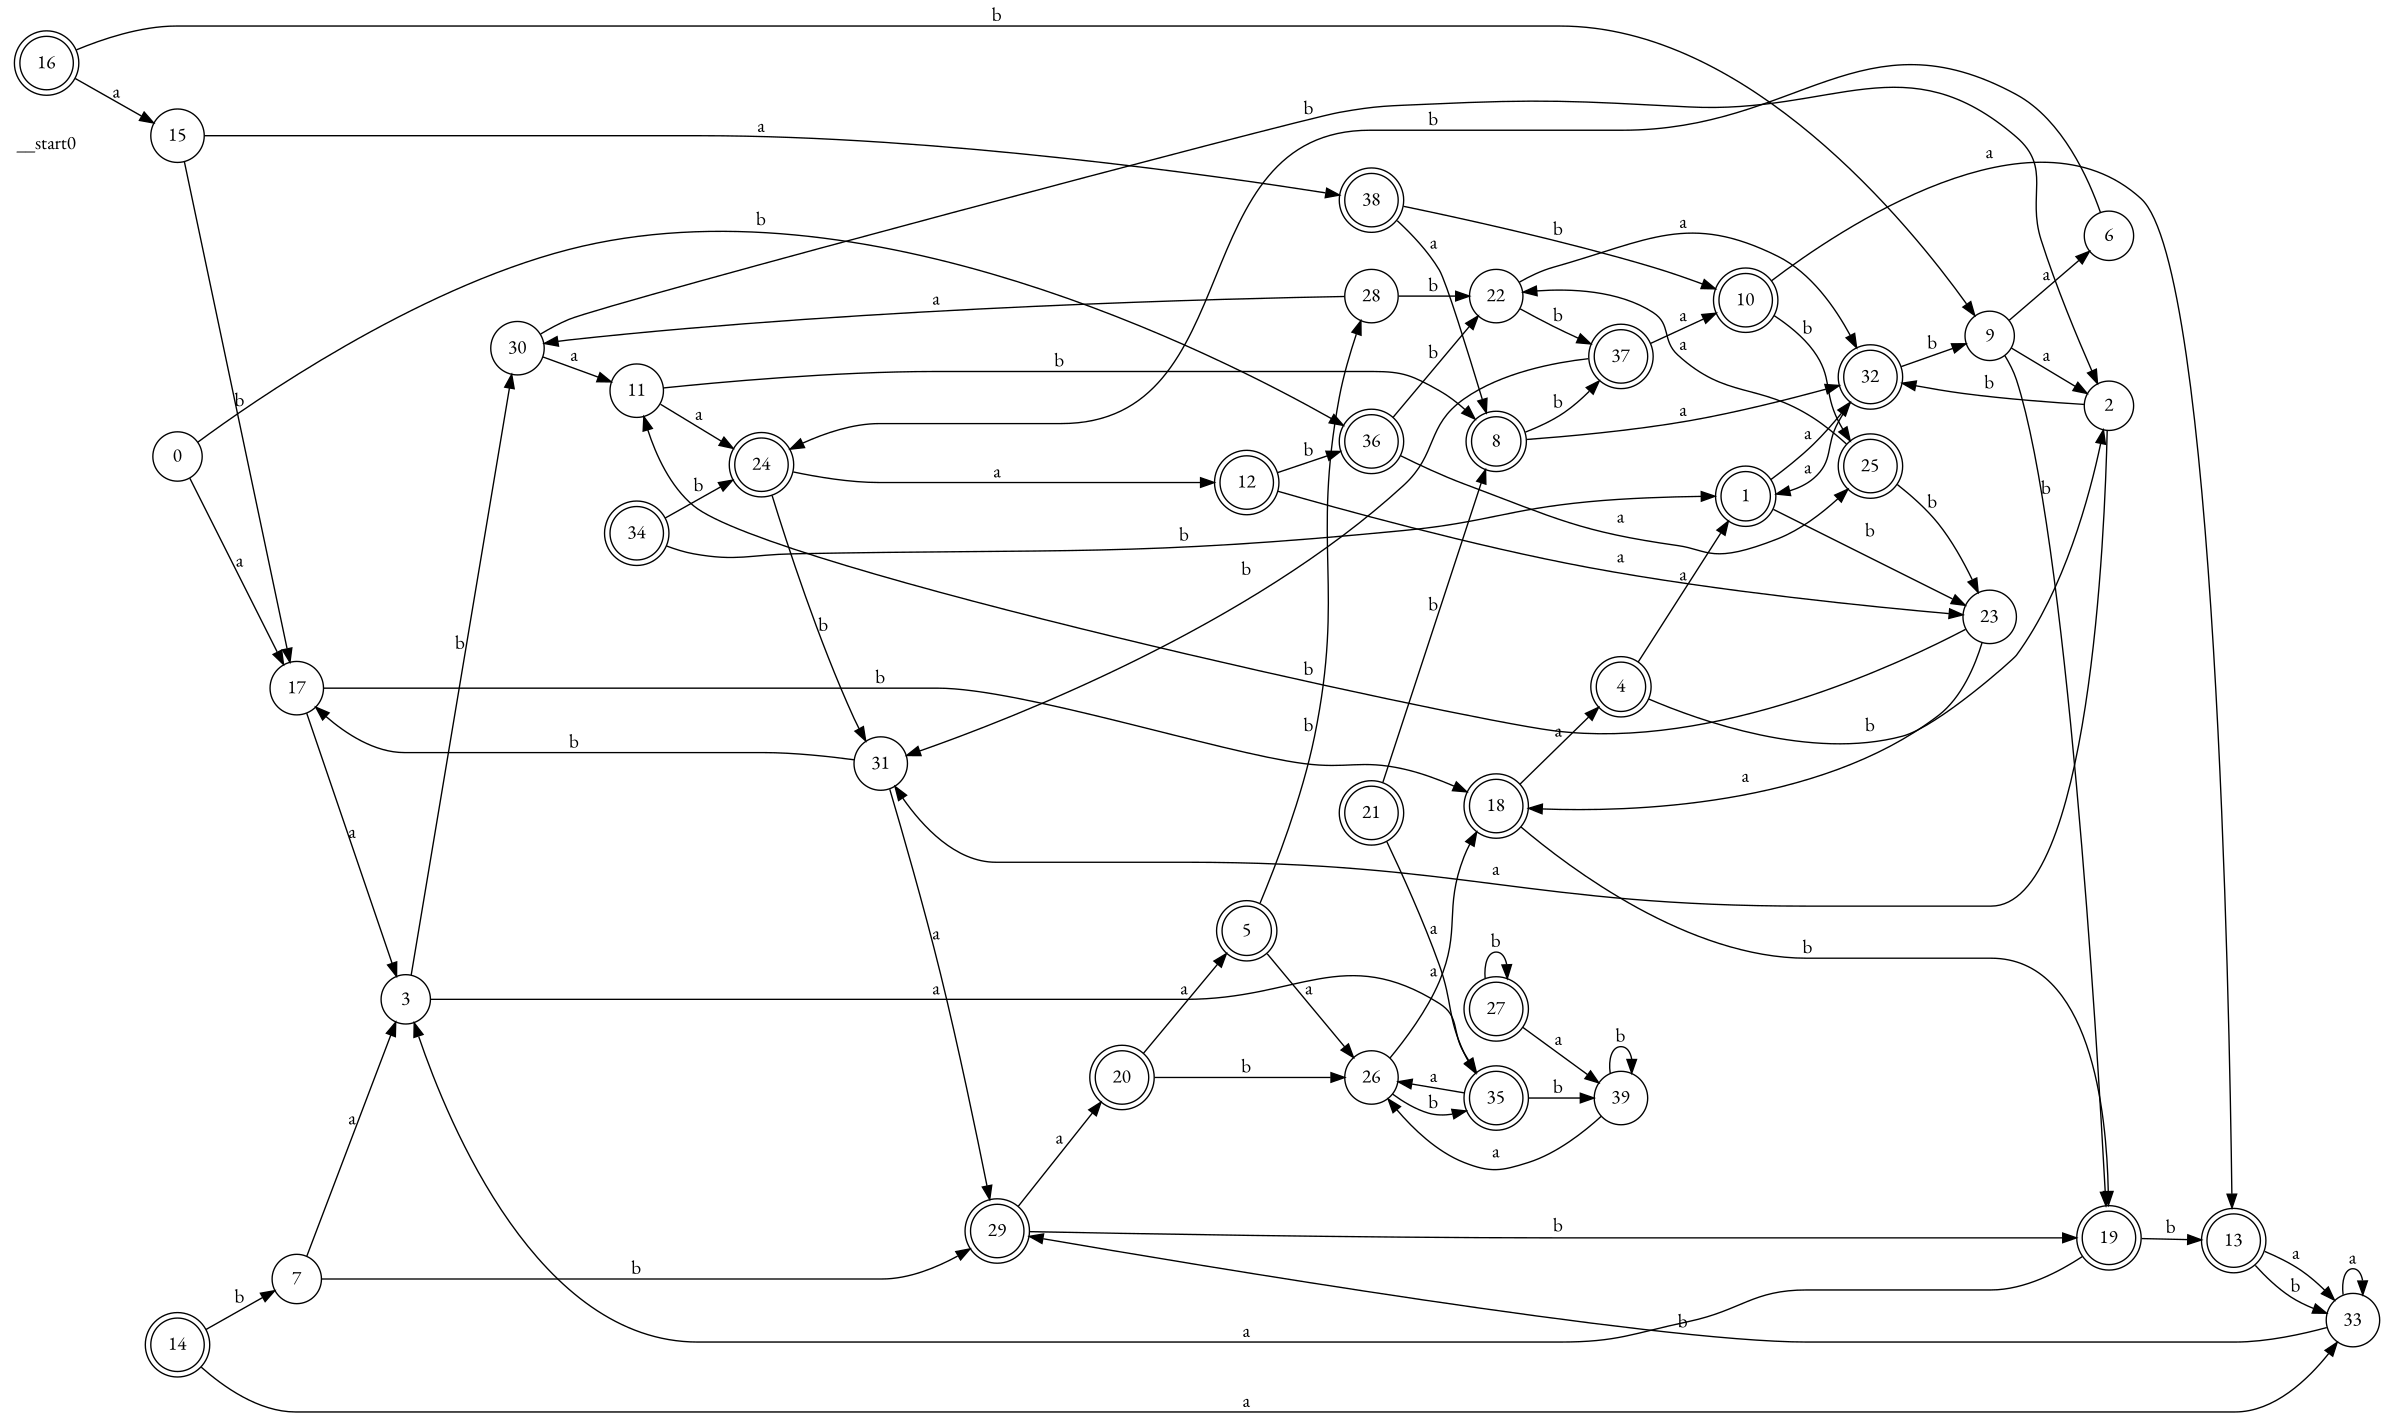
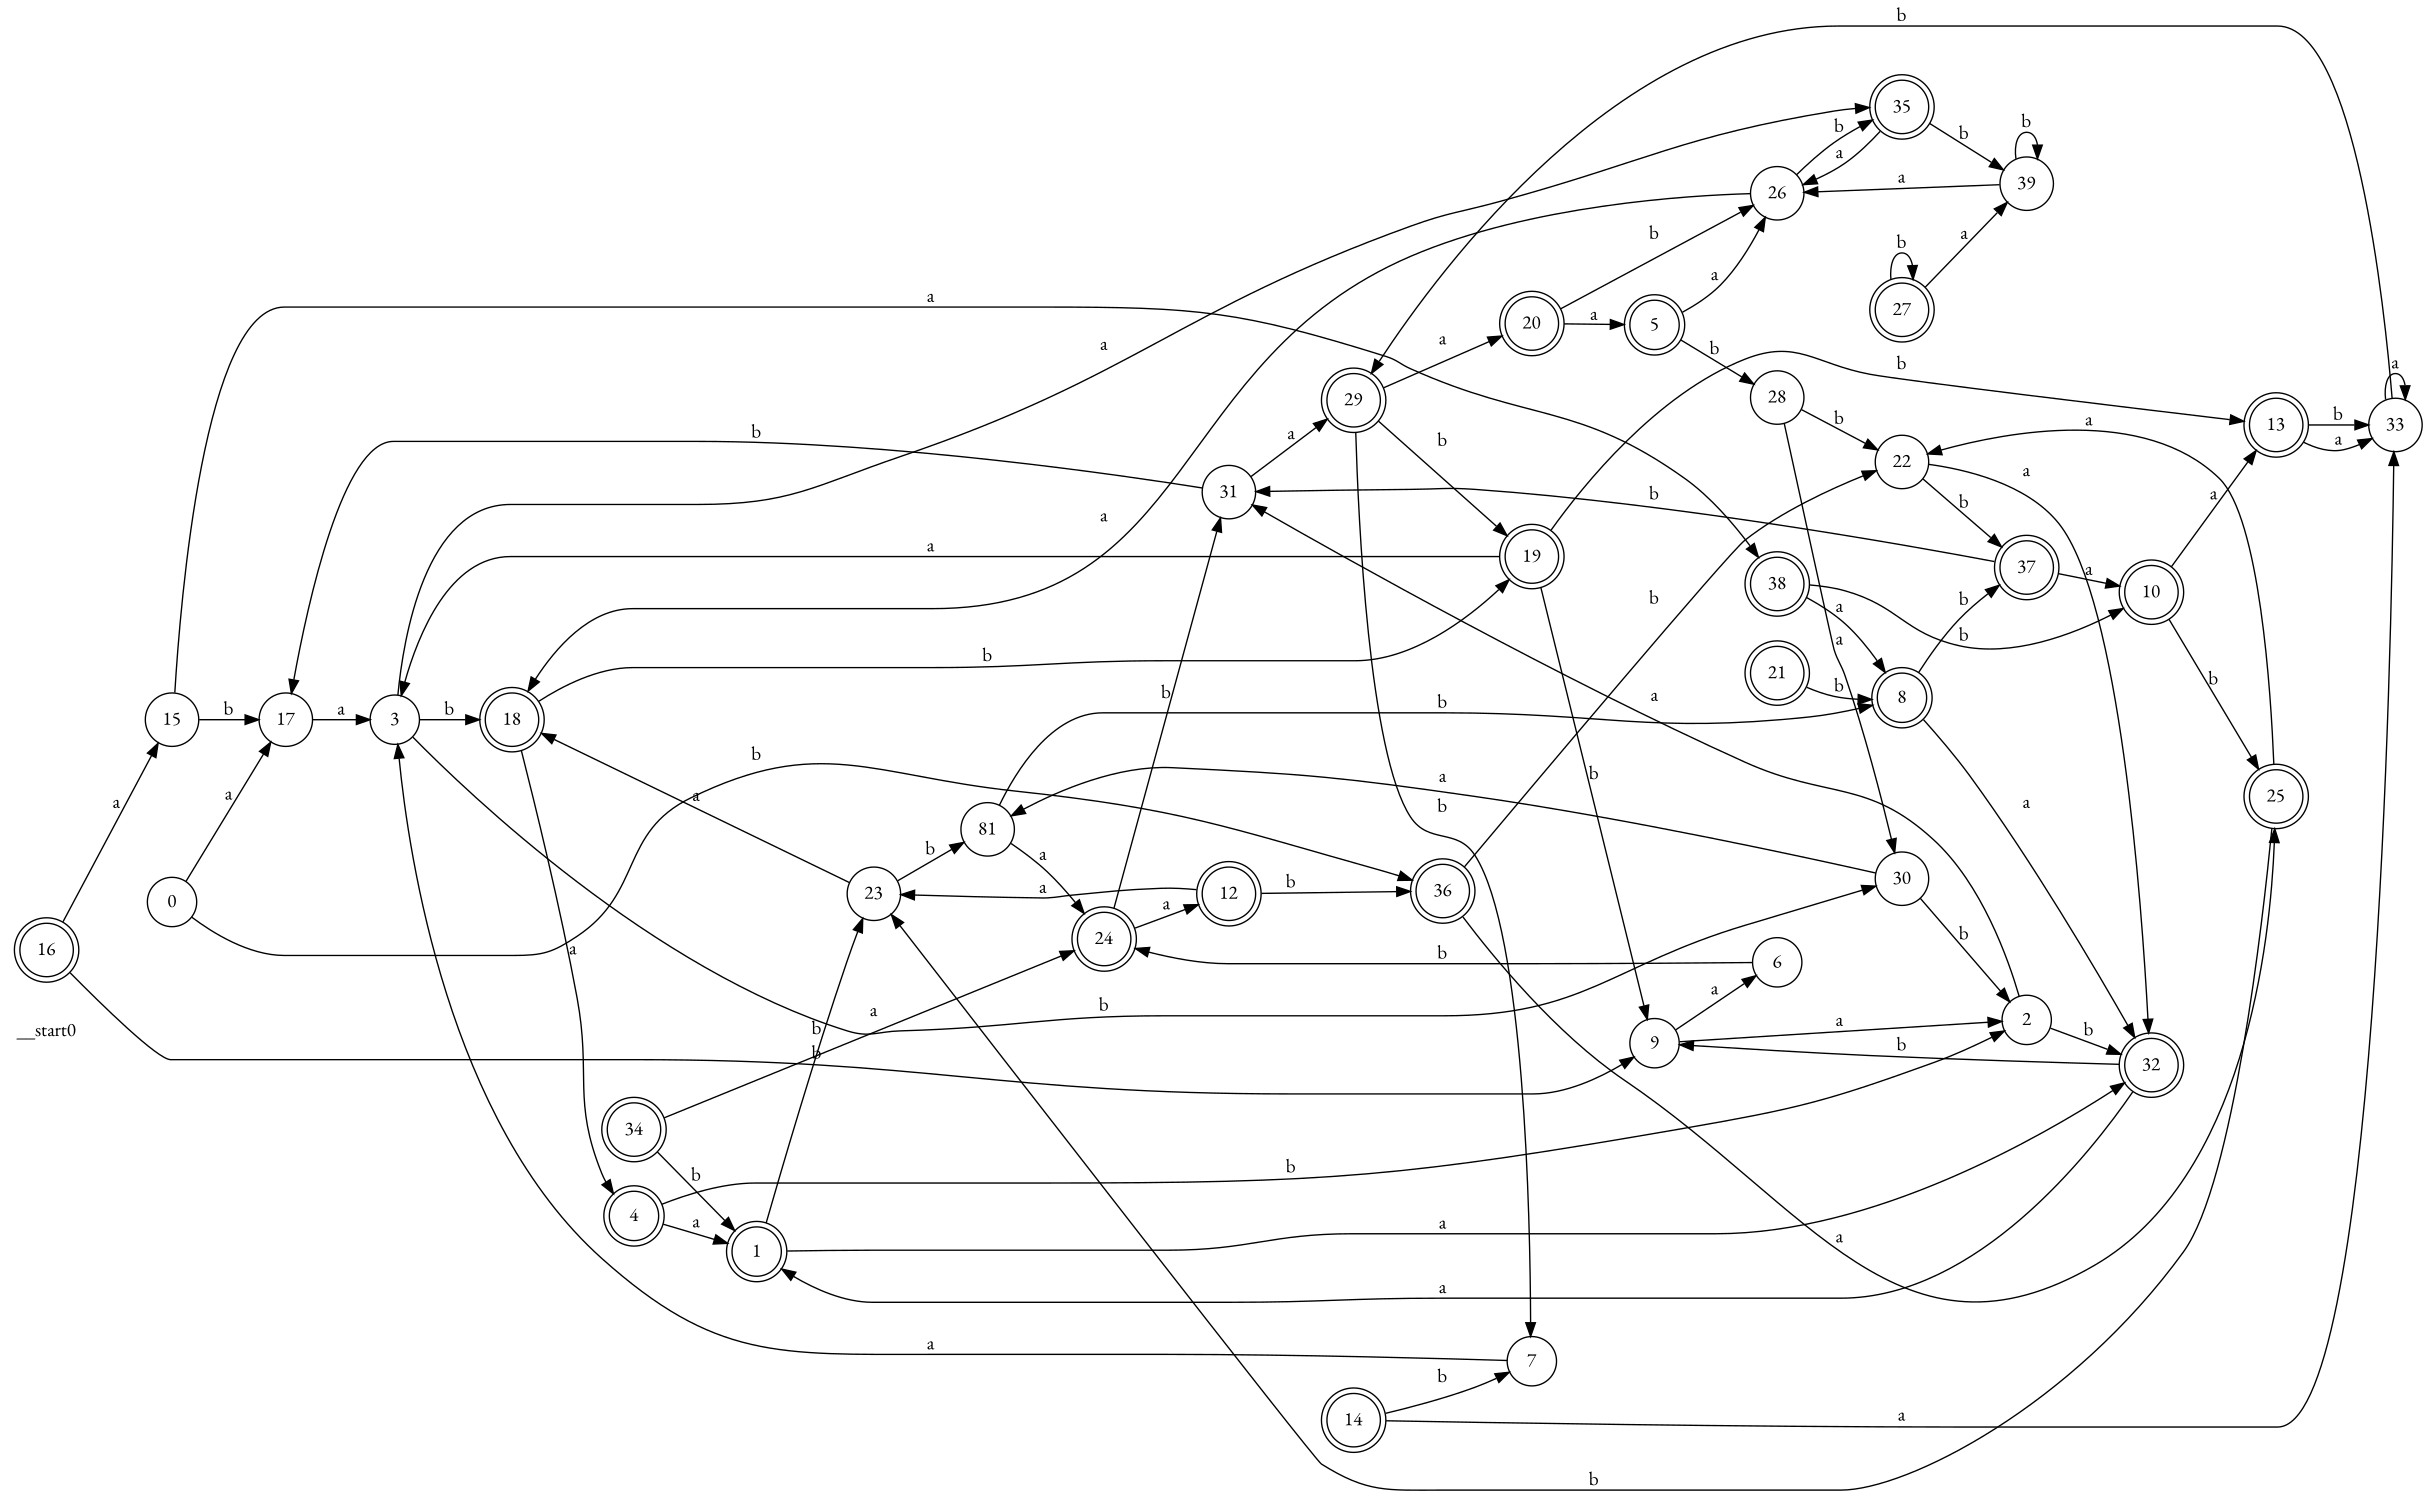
(637, 391) -> (988, 829)
(699, 486) -> (874, 1011)
(895, 688) -> (443, 720)
(2077, 792) -> (1592, 797)
(1434, 949) -> none
(642, 1279) -> (1460, 841)
